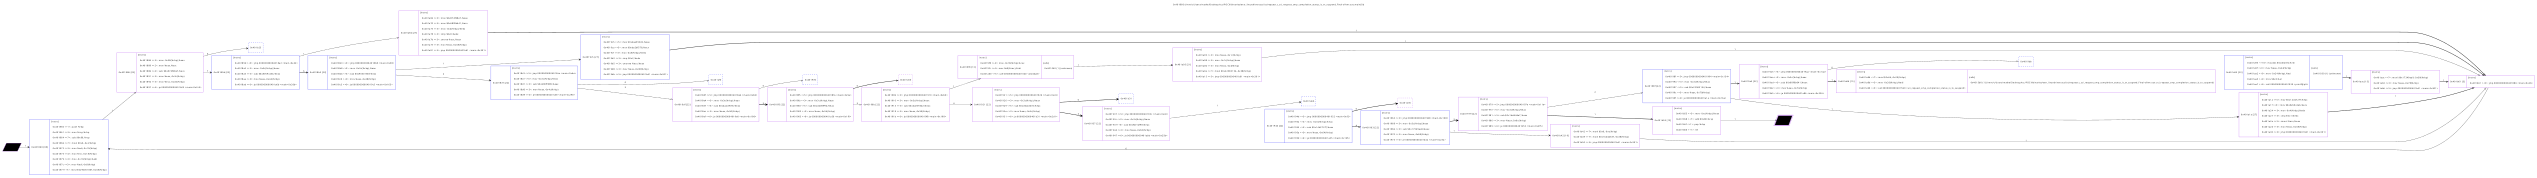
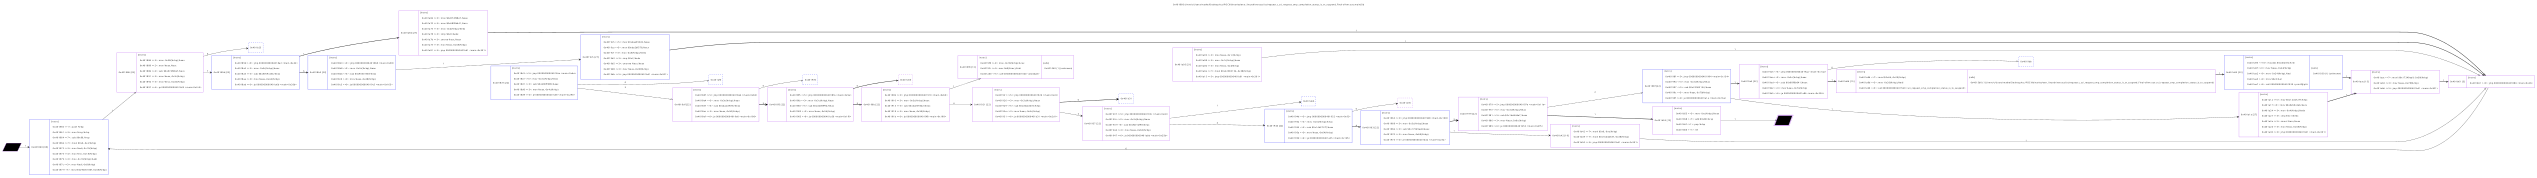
(348, 45) -> (348, 45)
(1123, 66) -> none
none -> (2219, 75)
(442, 78) -> none
(2401, 104) -> (2341, 98)
(856, 105) -> (856, 105)
(1374, 107) -> (1374, 107)
(1070, 114) -> (1070, 114)
none -> (1216, 125)
